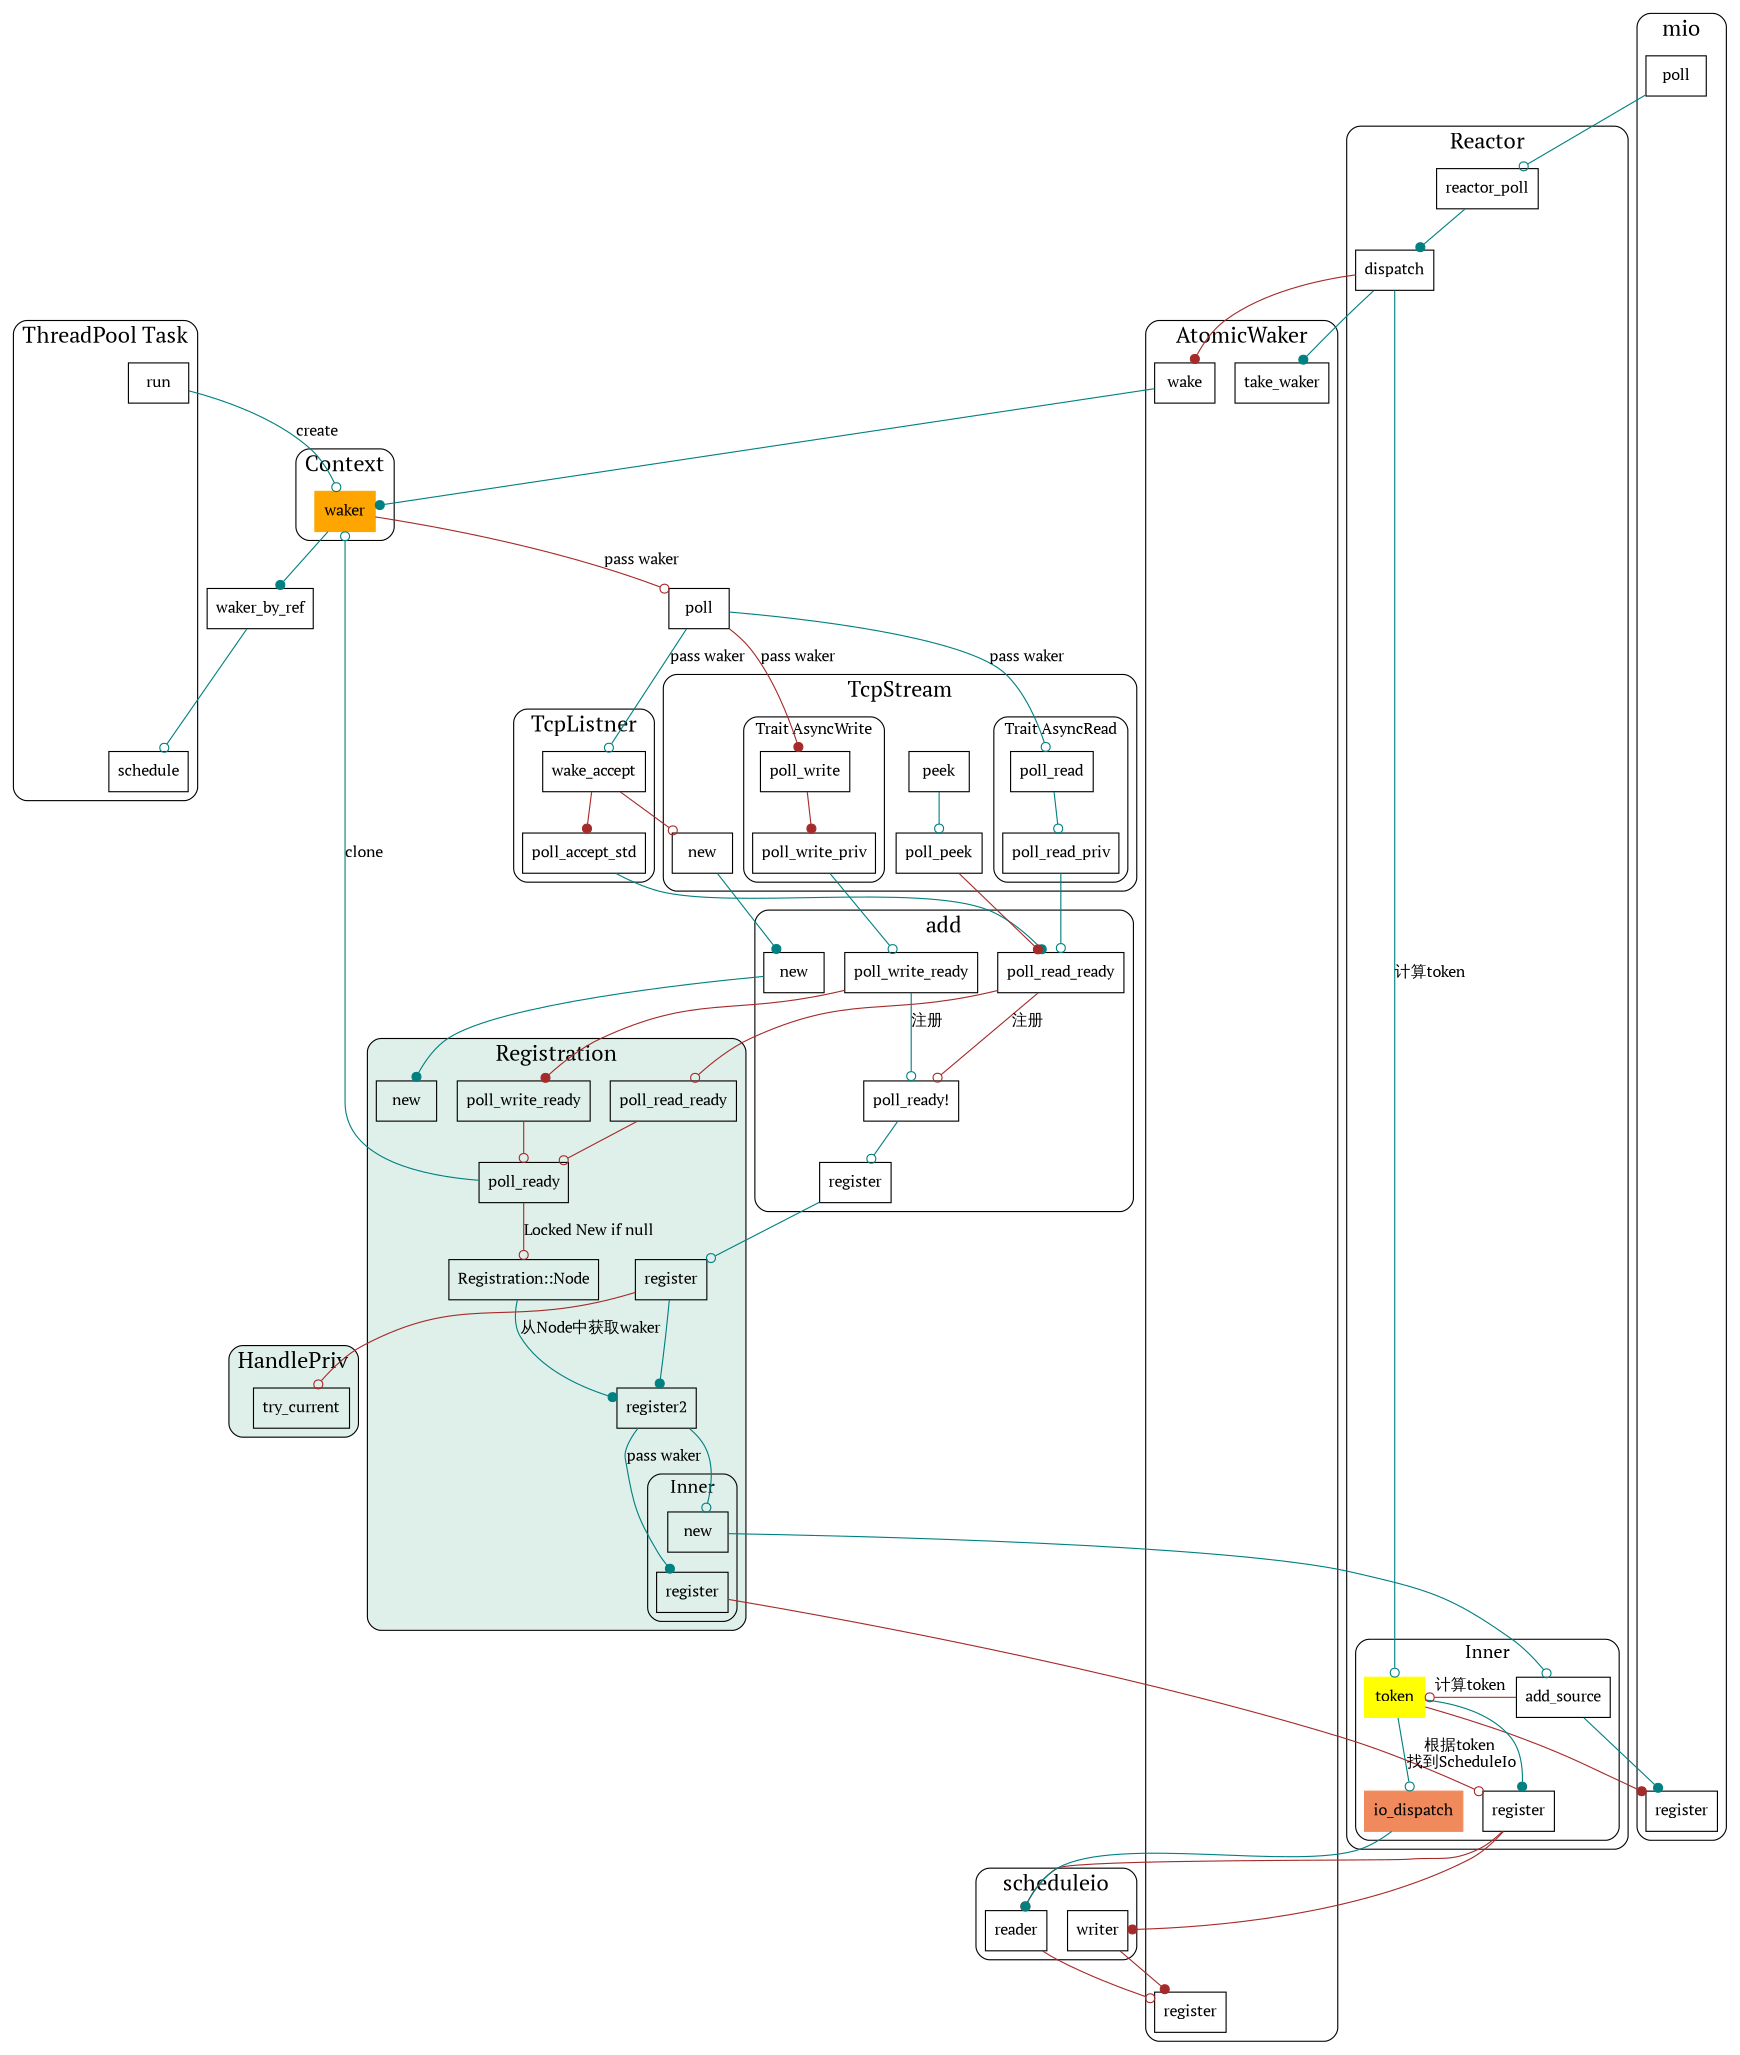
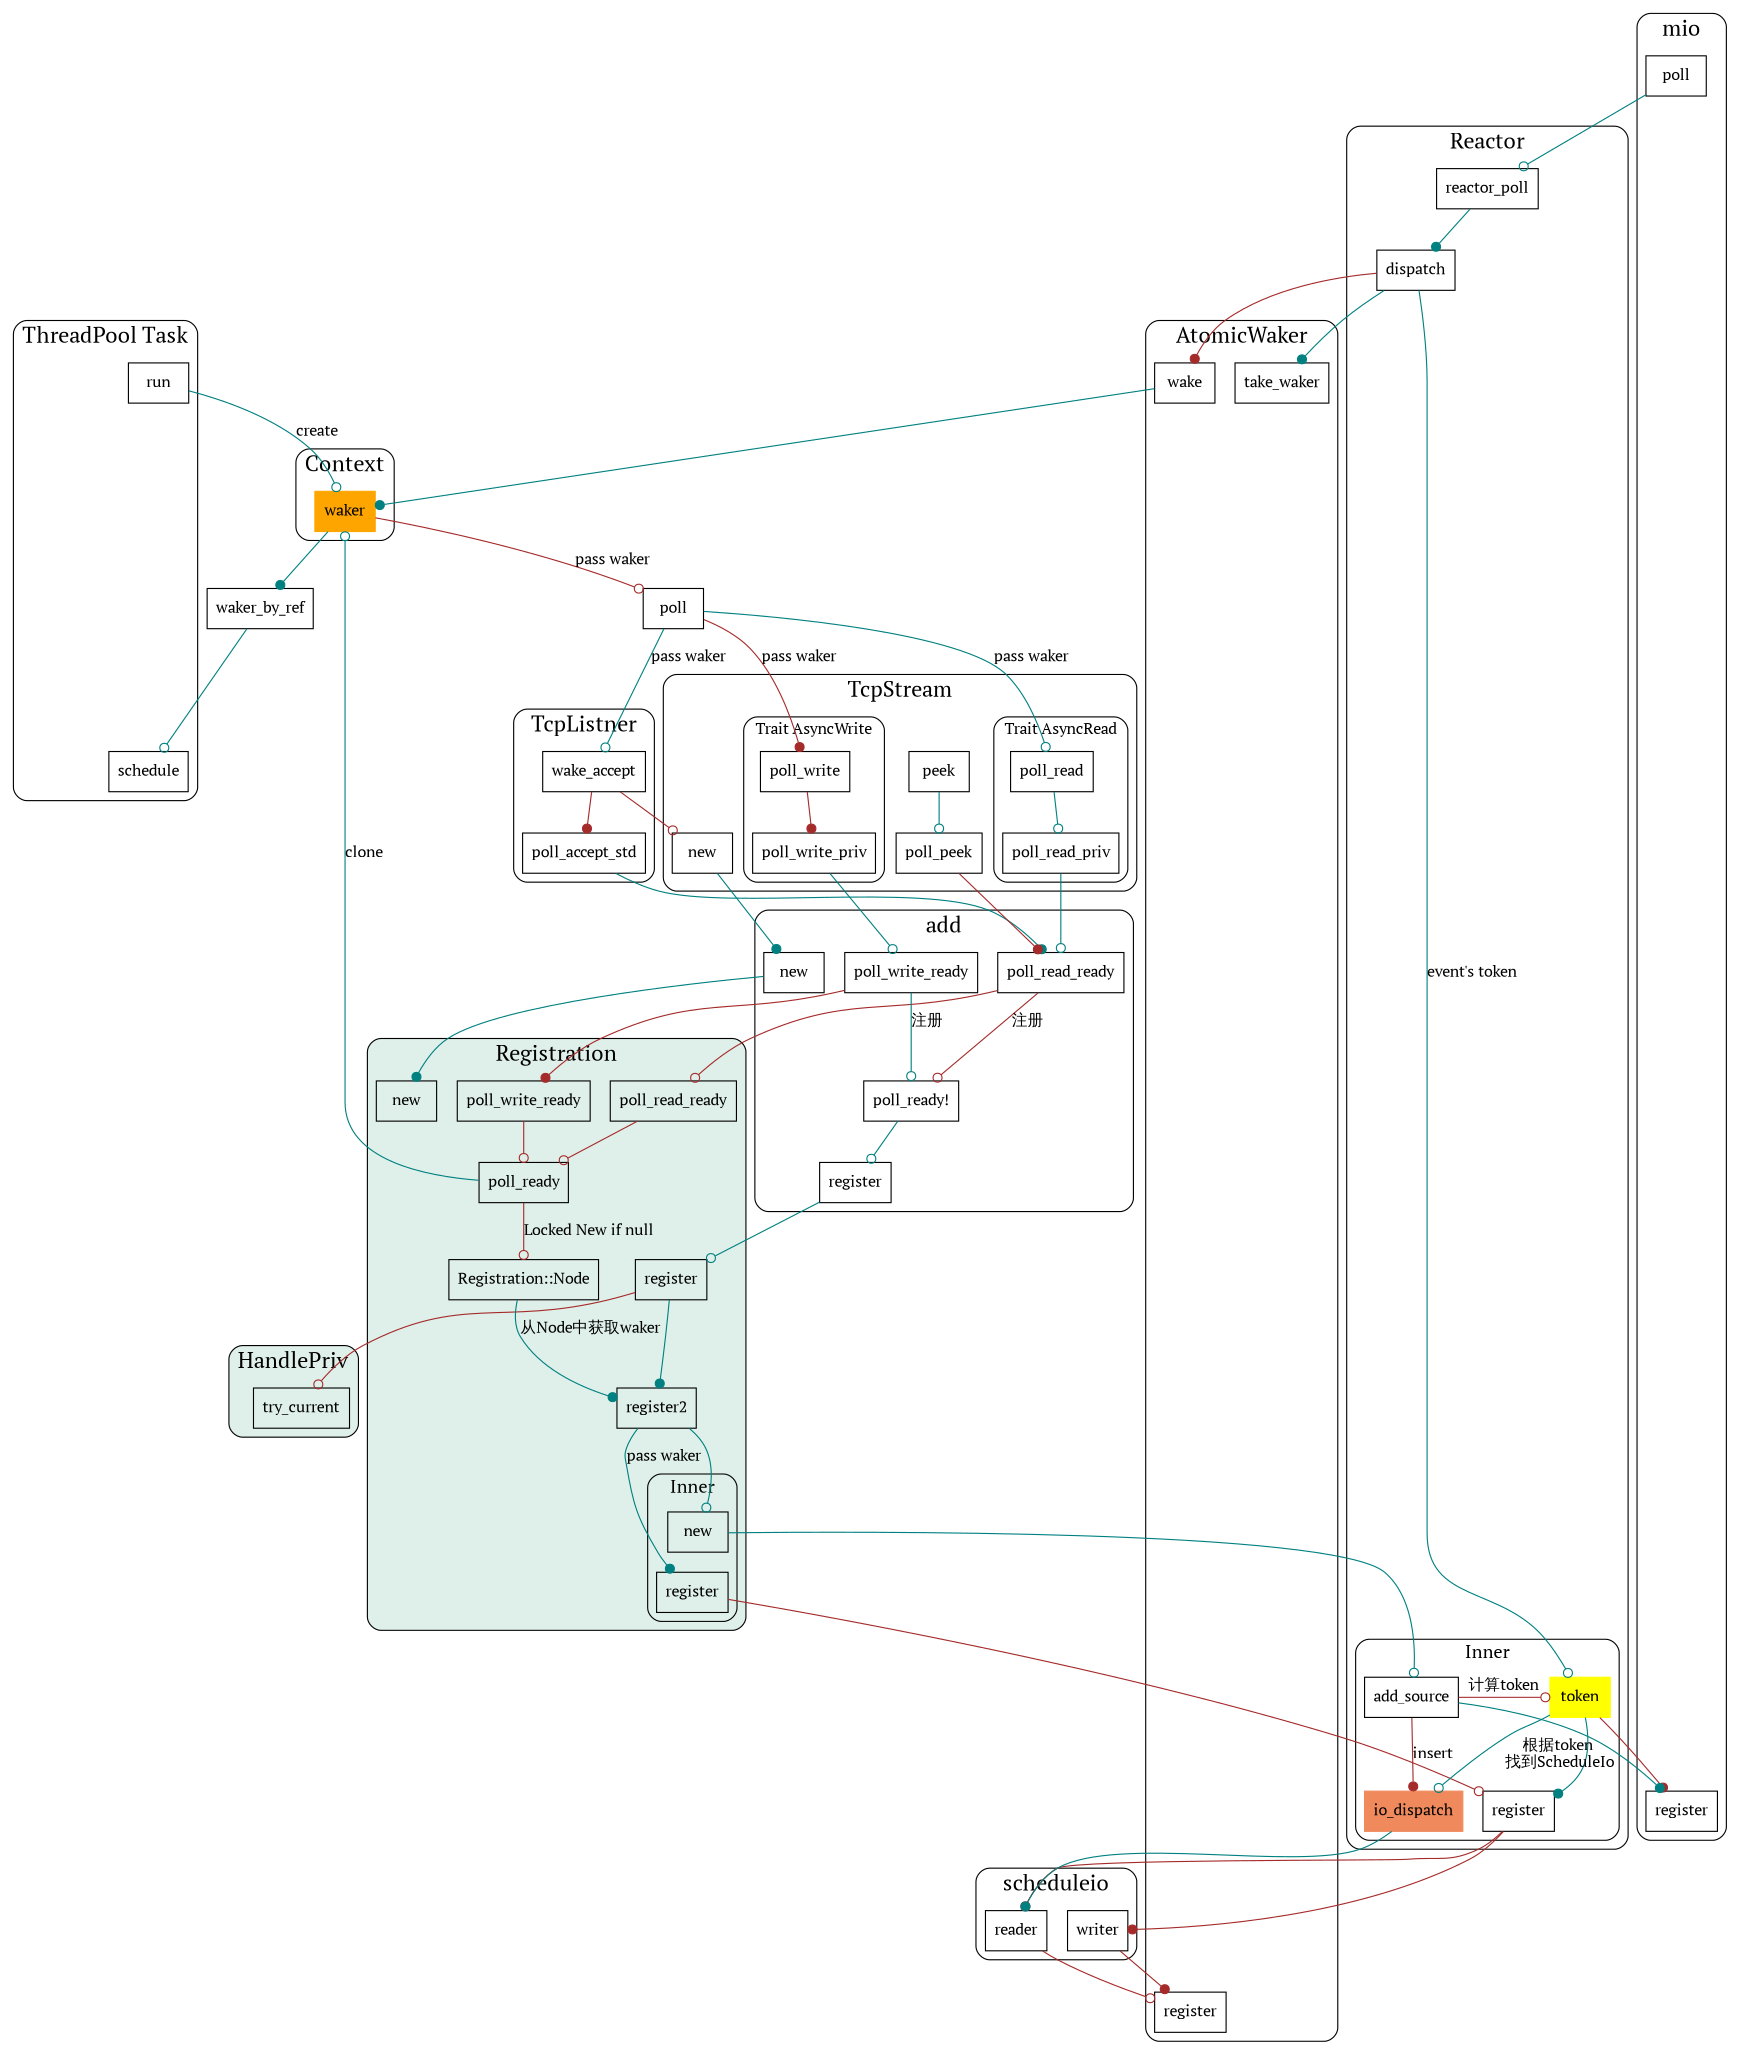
(1430, 973) -> (1472, 973)
none -> (1412, 1750)
